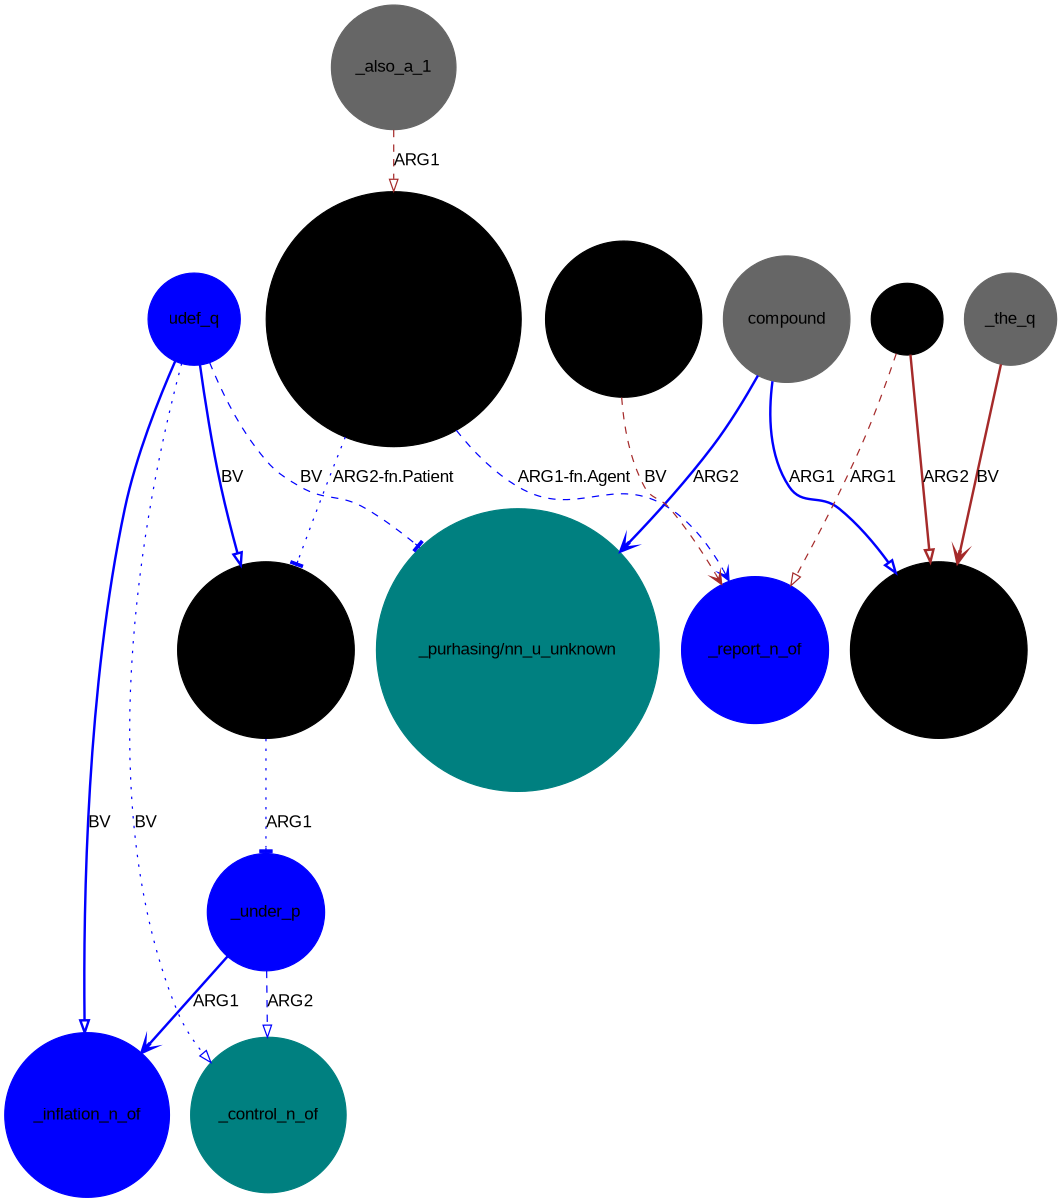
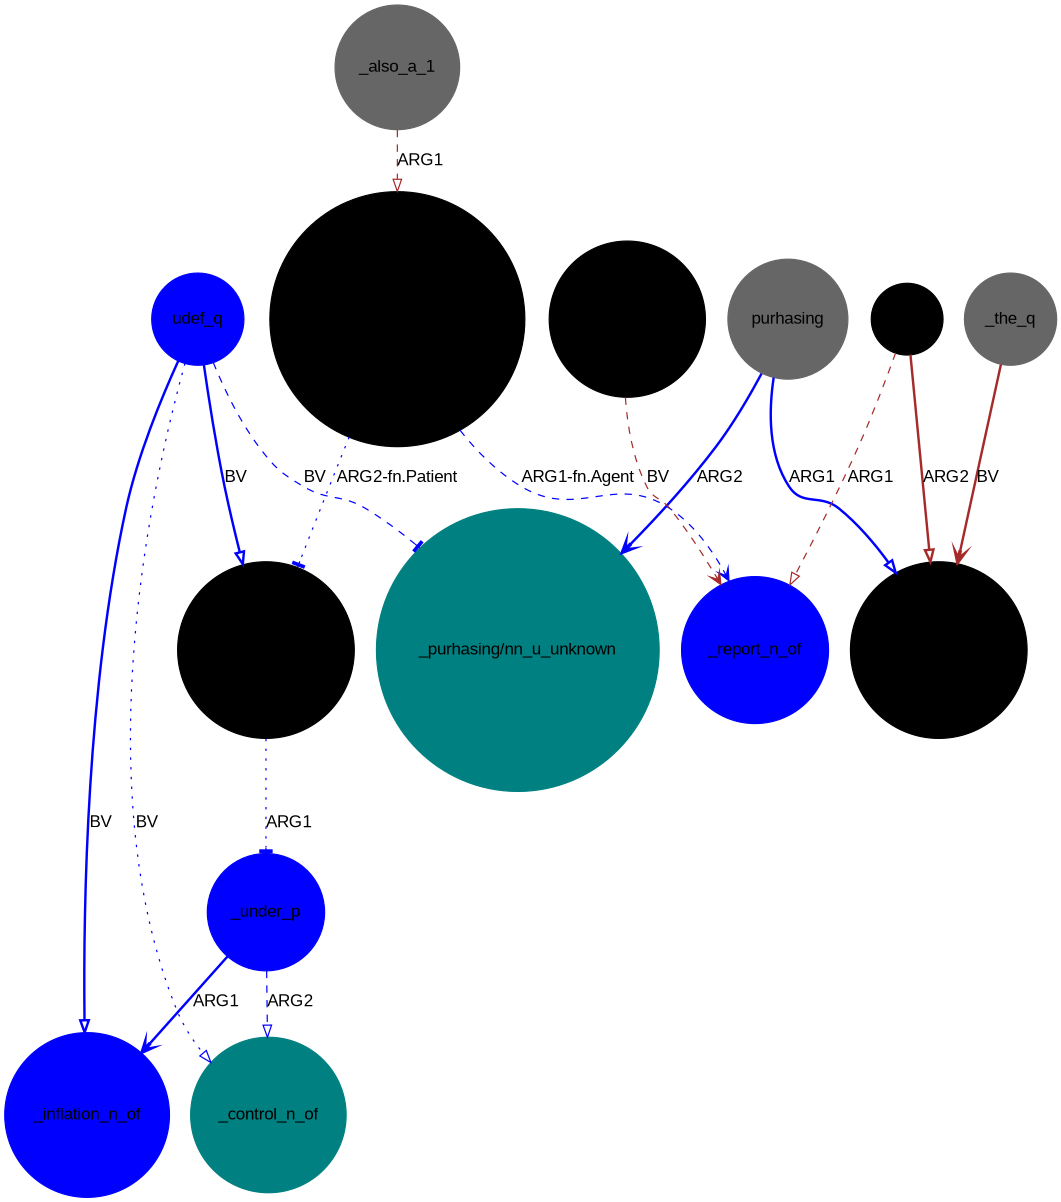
(787, 319) -> (788, 319)
